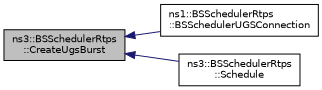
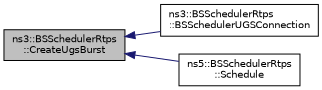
(239, 20) -> (239, 20)
(239, 70) -> (239, 70)
